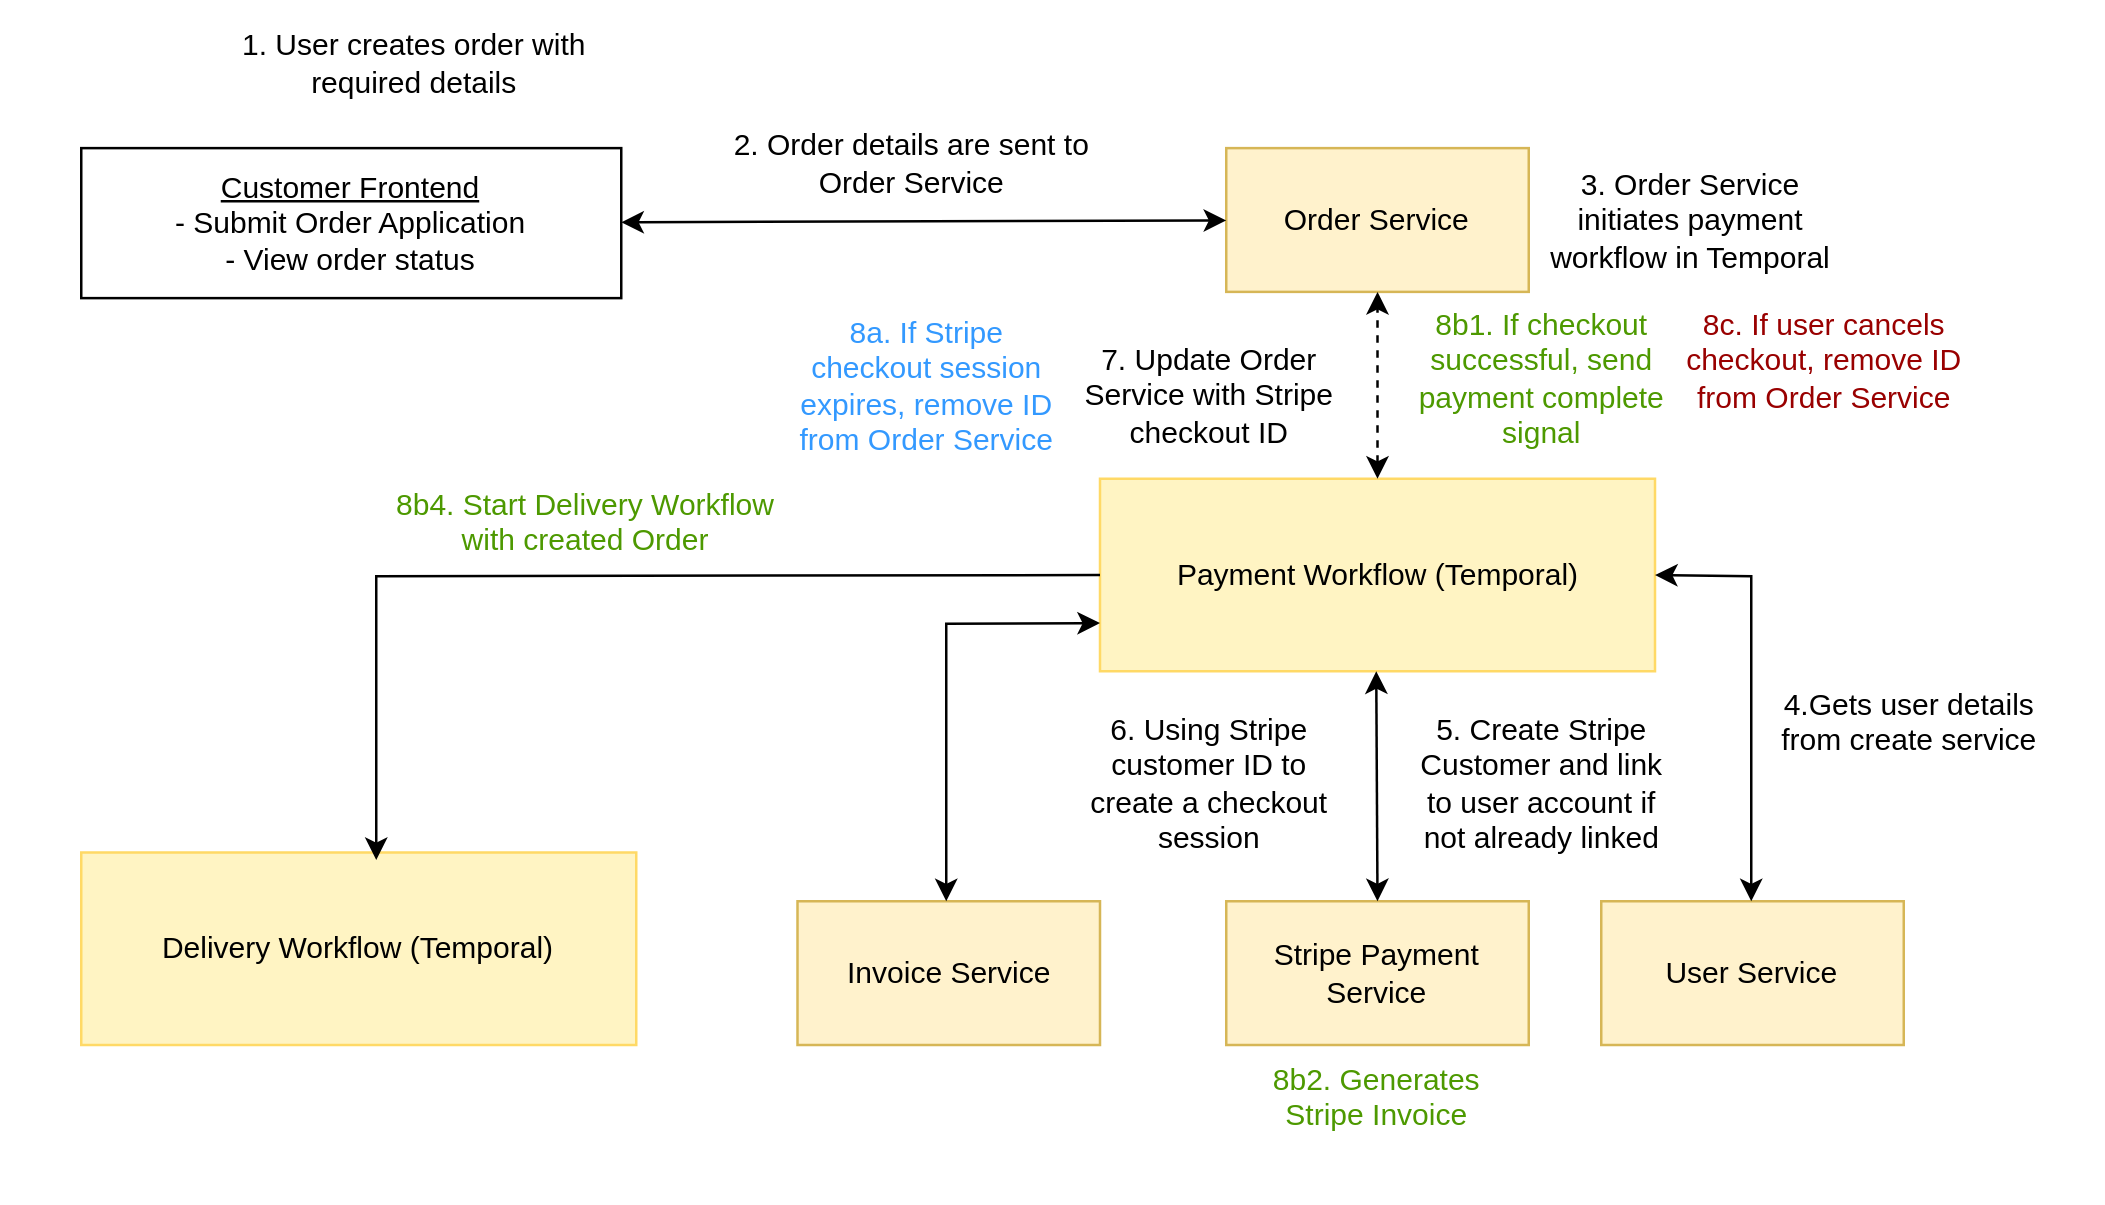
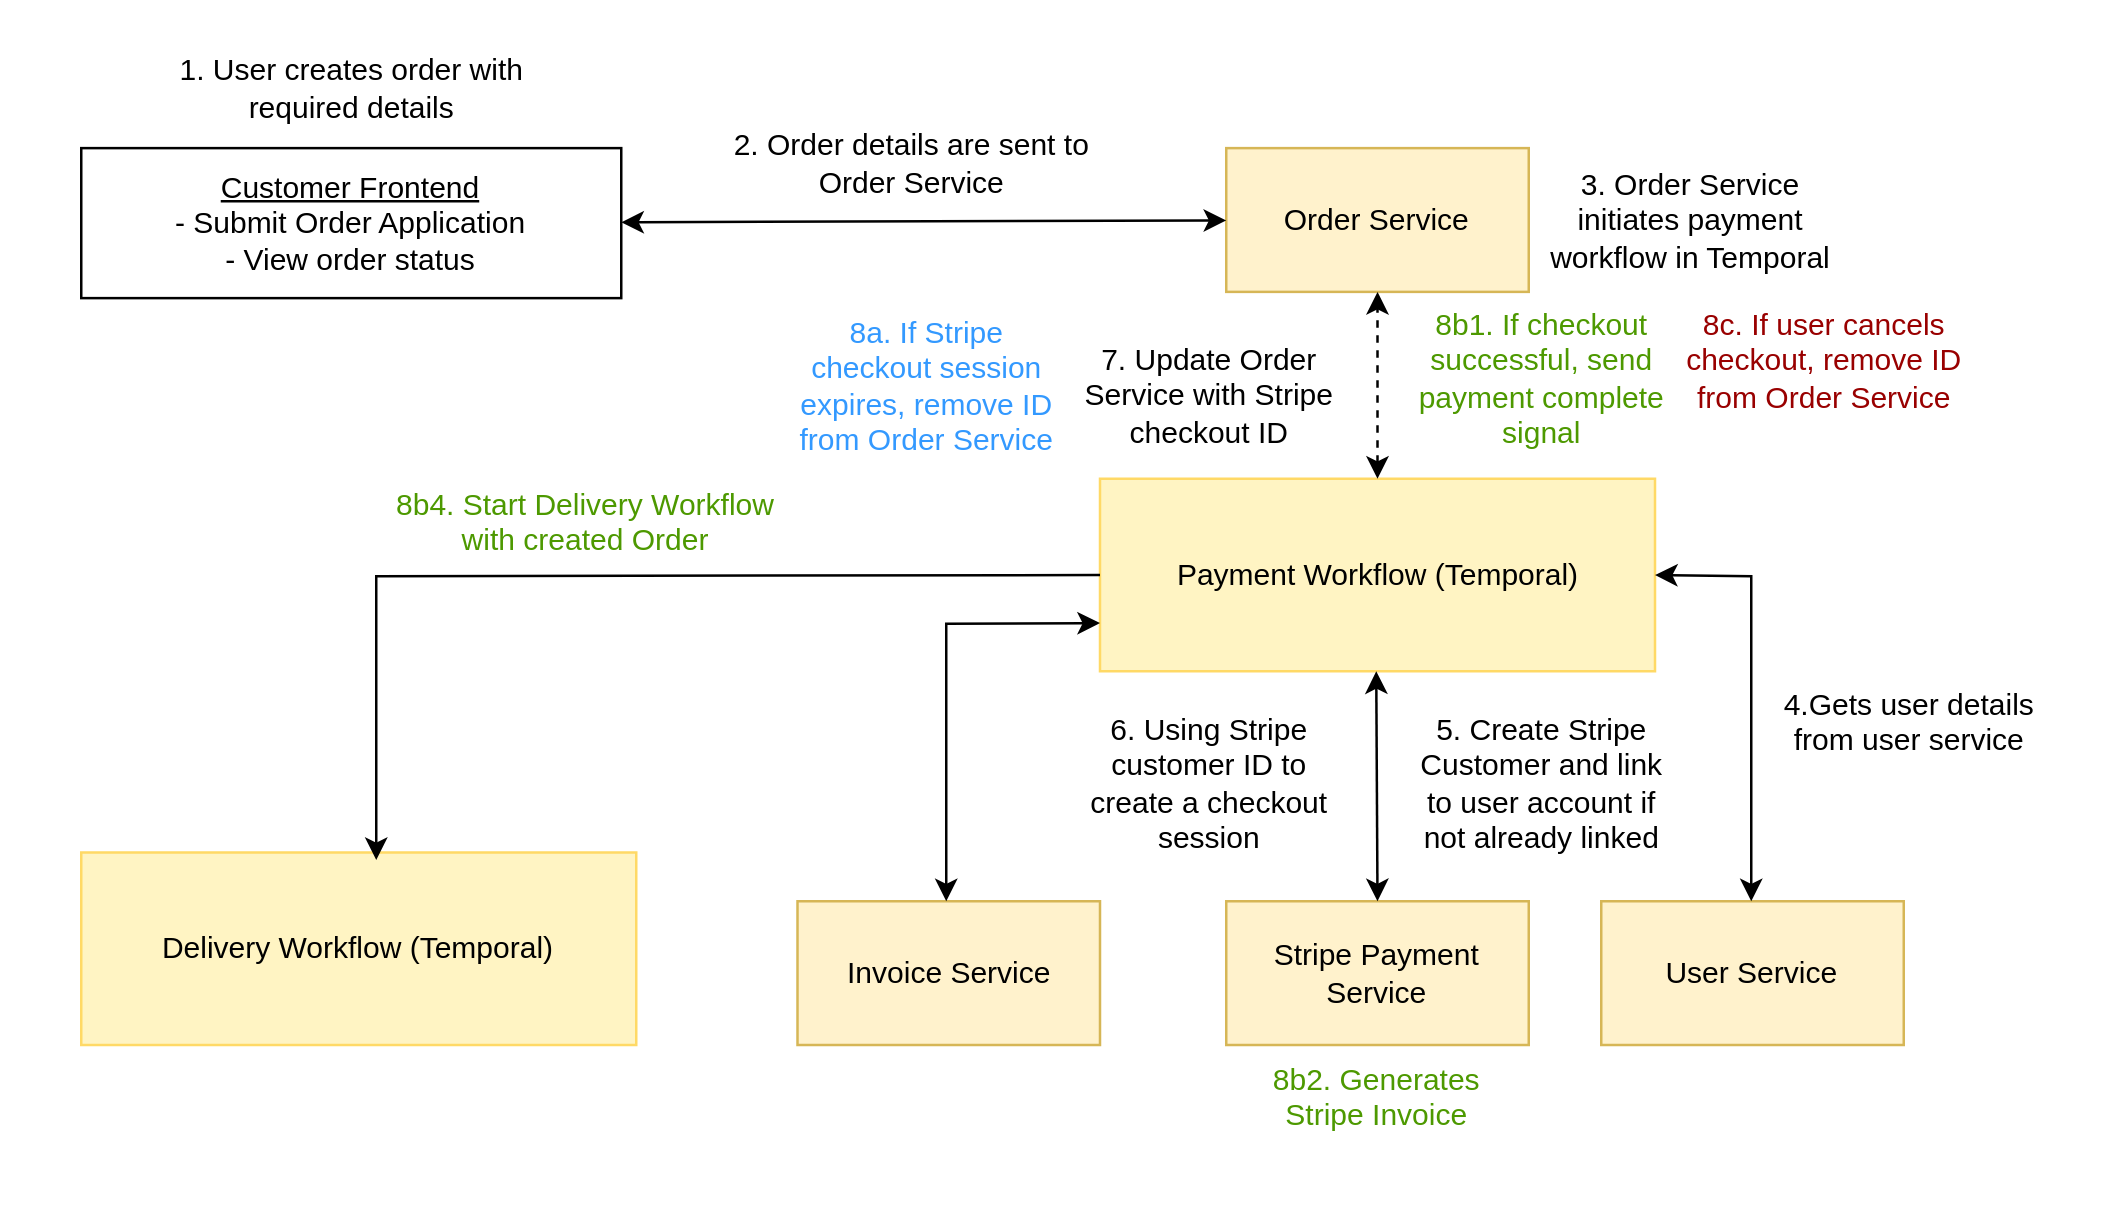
(414, 64) -> (351, 89)
(1910, 761) -> (1910, 743)
